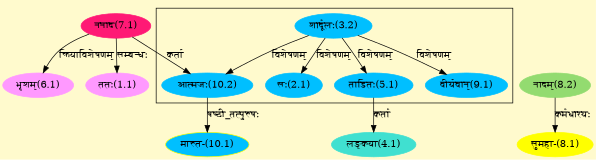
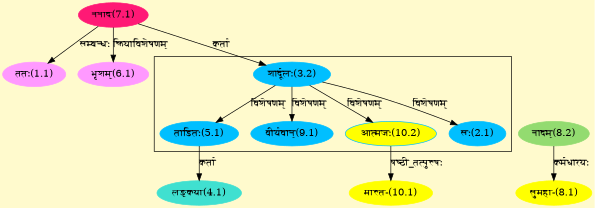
(161, 55) -> (199, 43)
(207, 85) -> (391, 134)
(207, 145) -> (391, 193)
